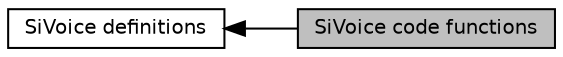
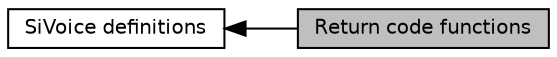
(426, 29) -> (423, 29)
